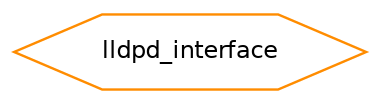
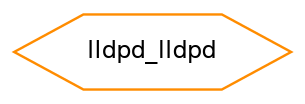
(190, 52) -> (153, 52)
